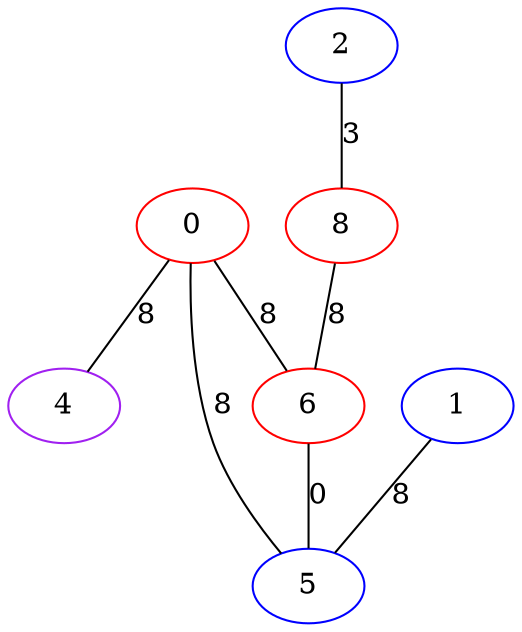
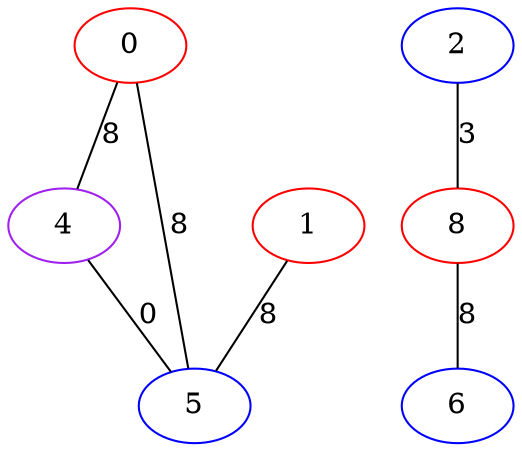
(251, 316) -> none
(309, 406) -> (458, 406)
(458, 406) -> (309, 226)
(309, 496) -> (130, 316)
